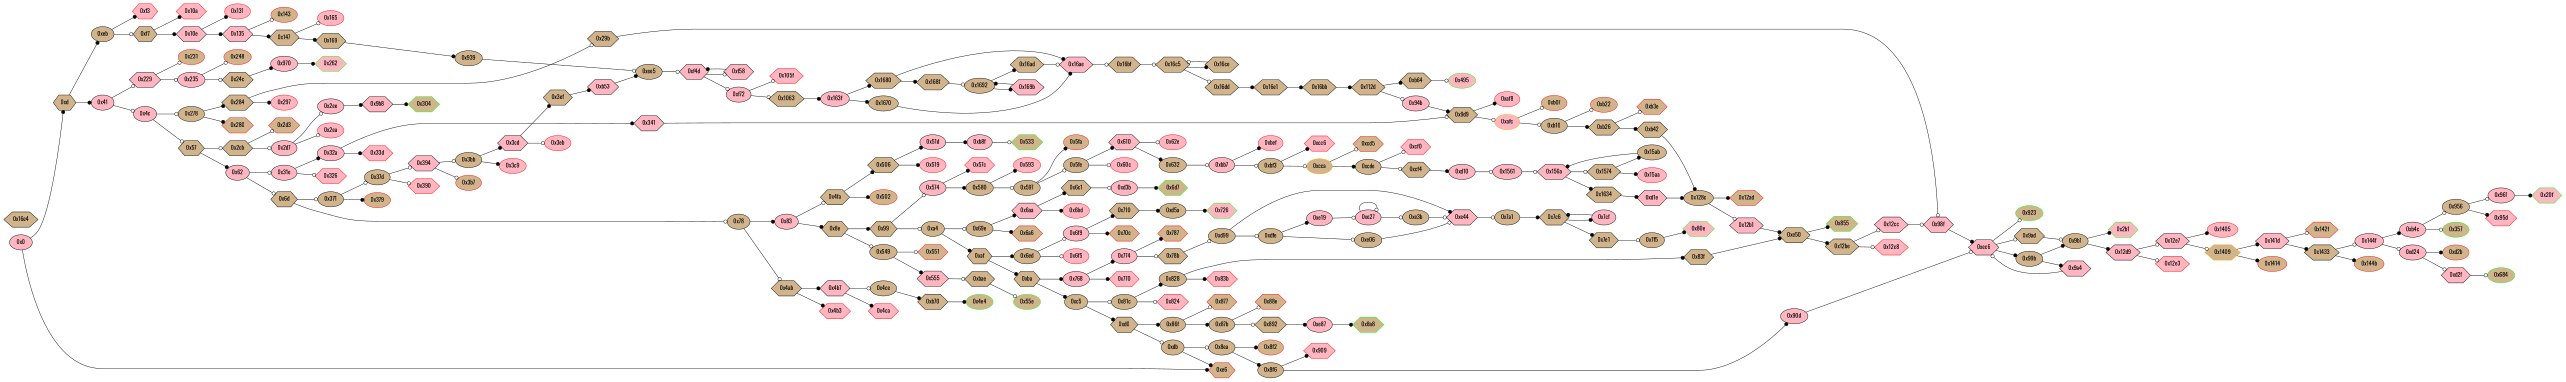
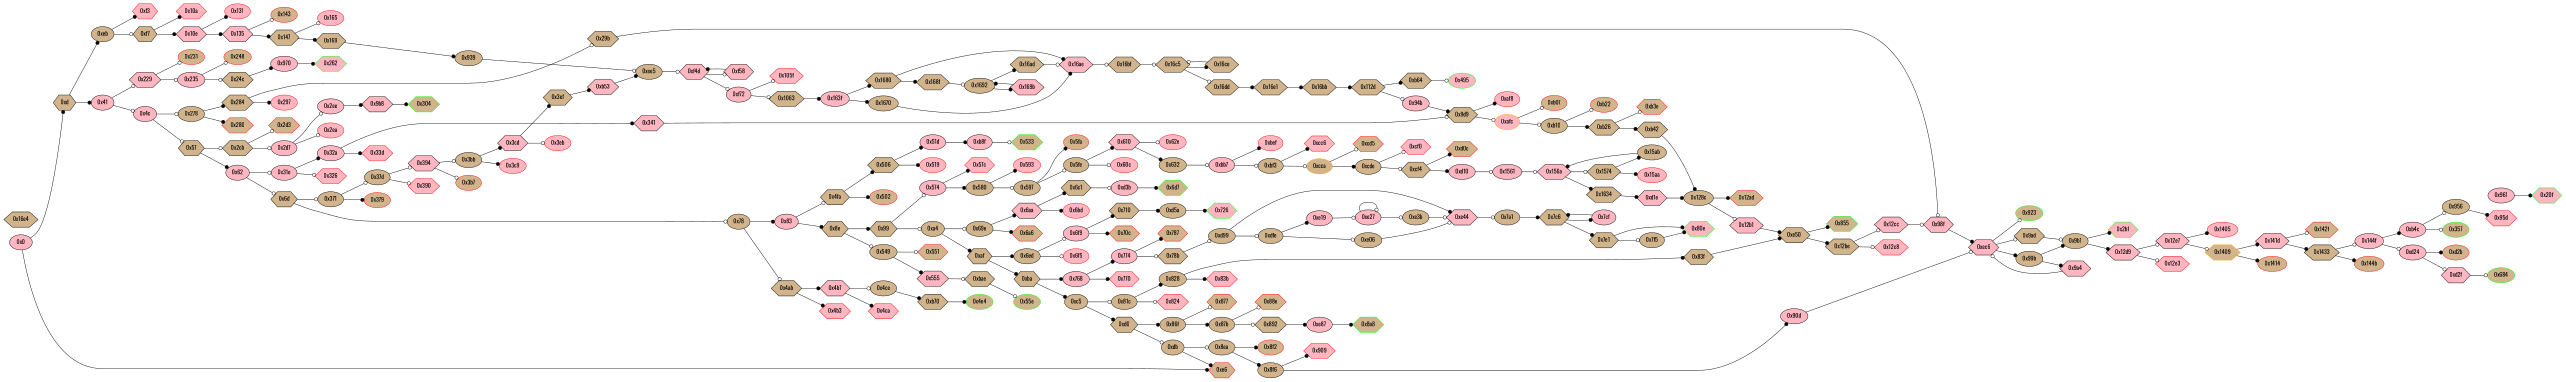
none -> (1462, 149)
(2477, 202) -> none
none -> (1647, 228)
